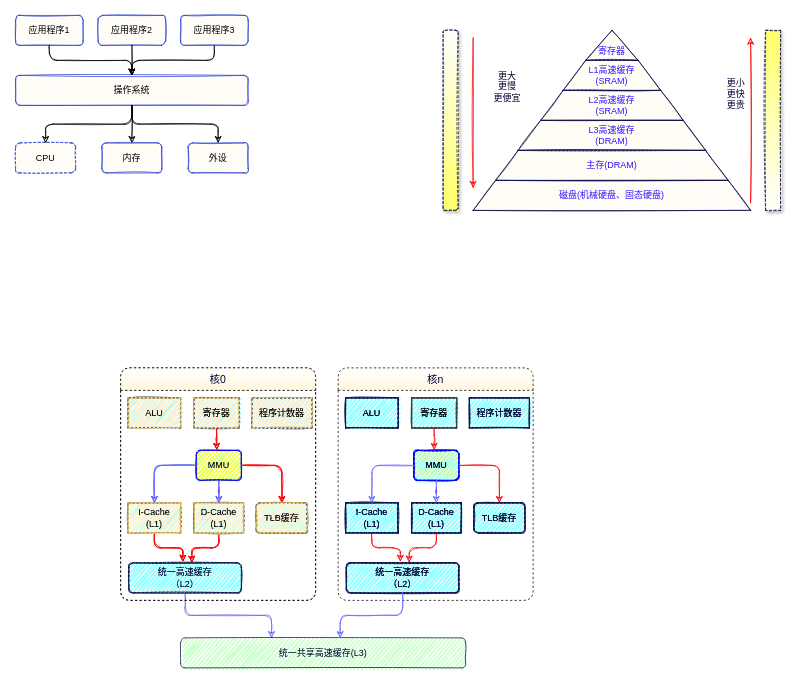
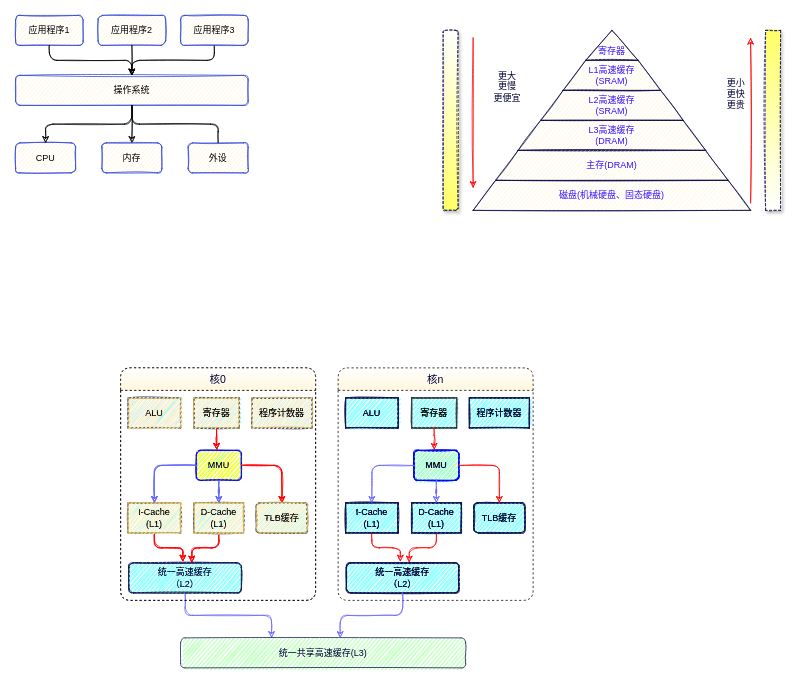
(218, 136) -> (218, 137)
(45, 158) -> (45, 158)
